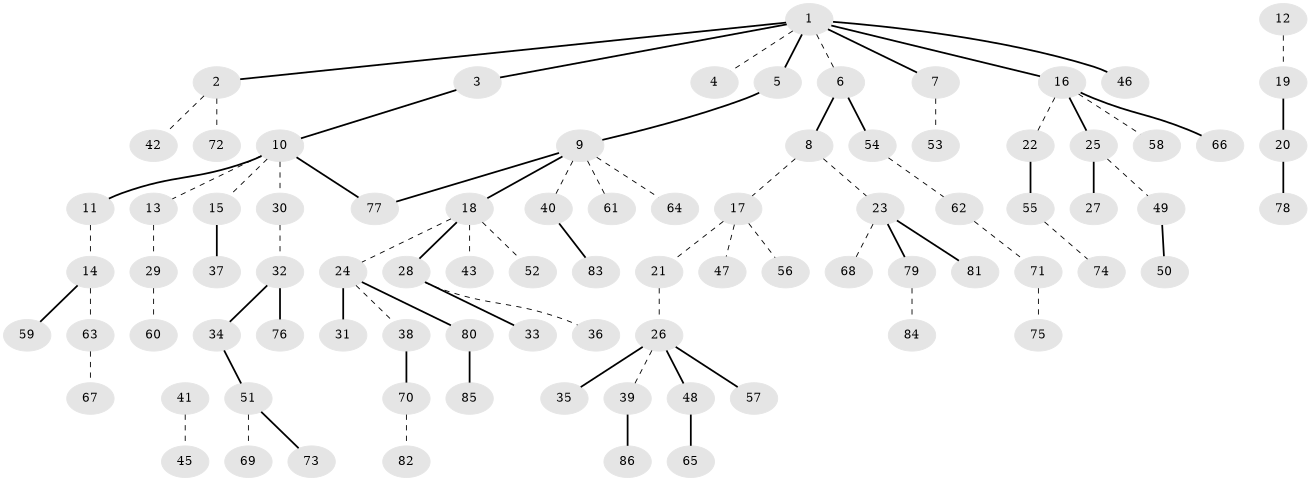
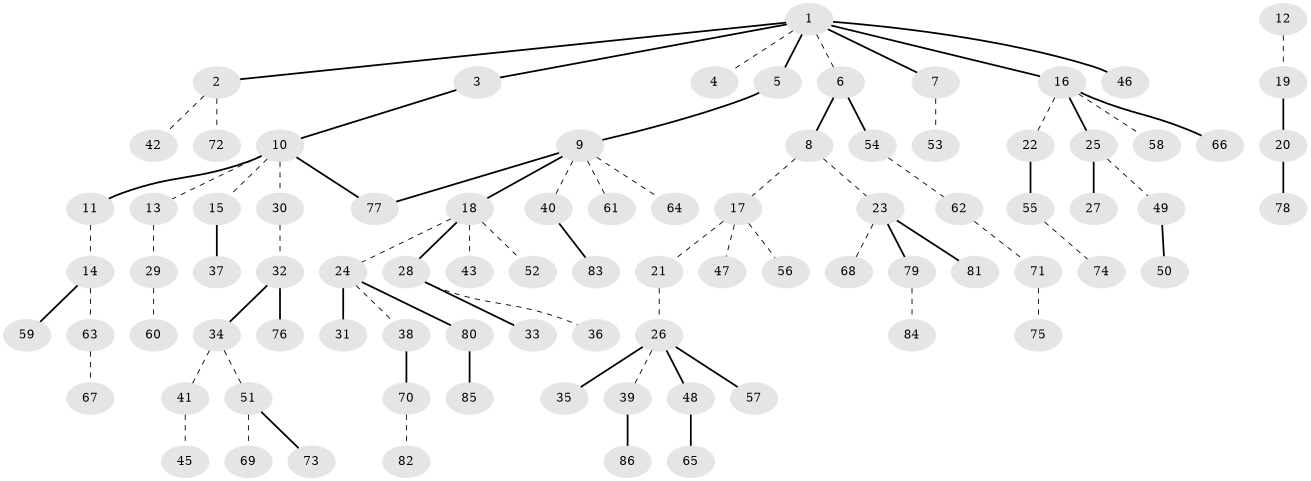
none -> (201, 367)
(233, 367) -> (233, 367)
